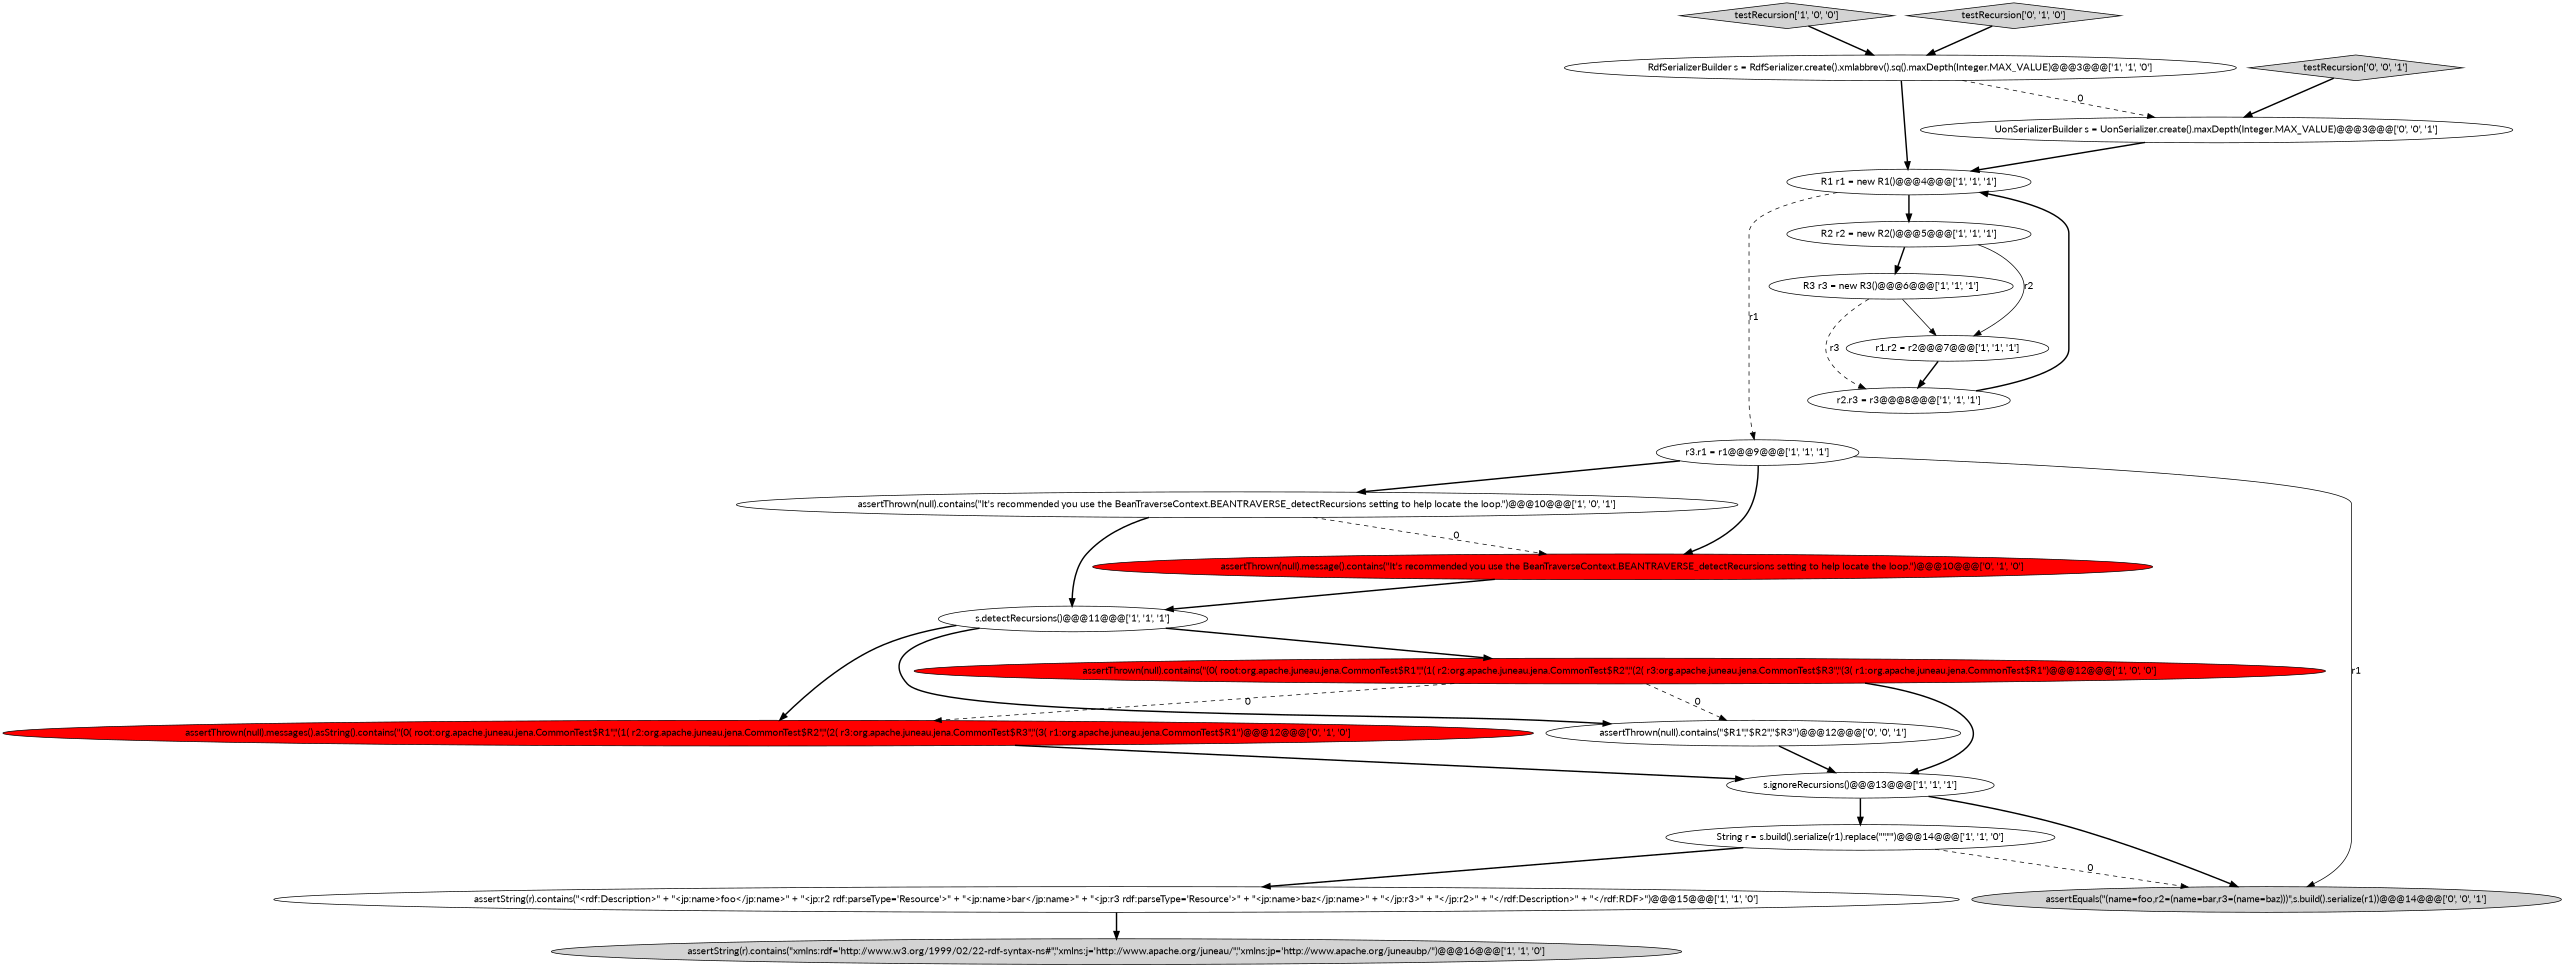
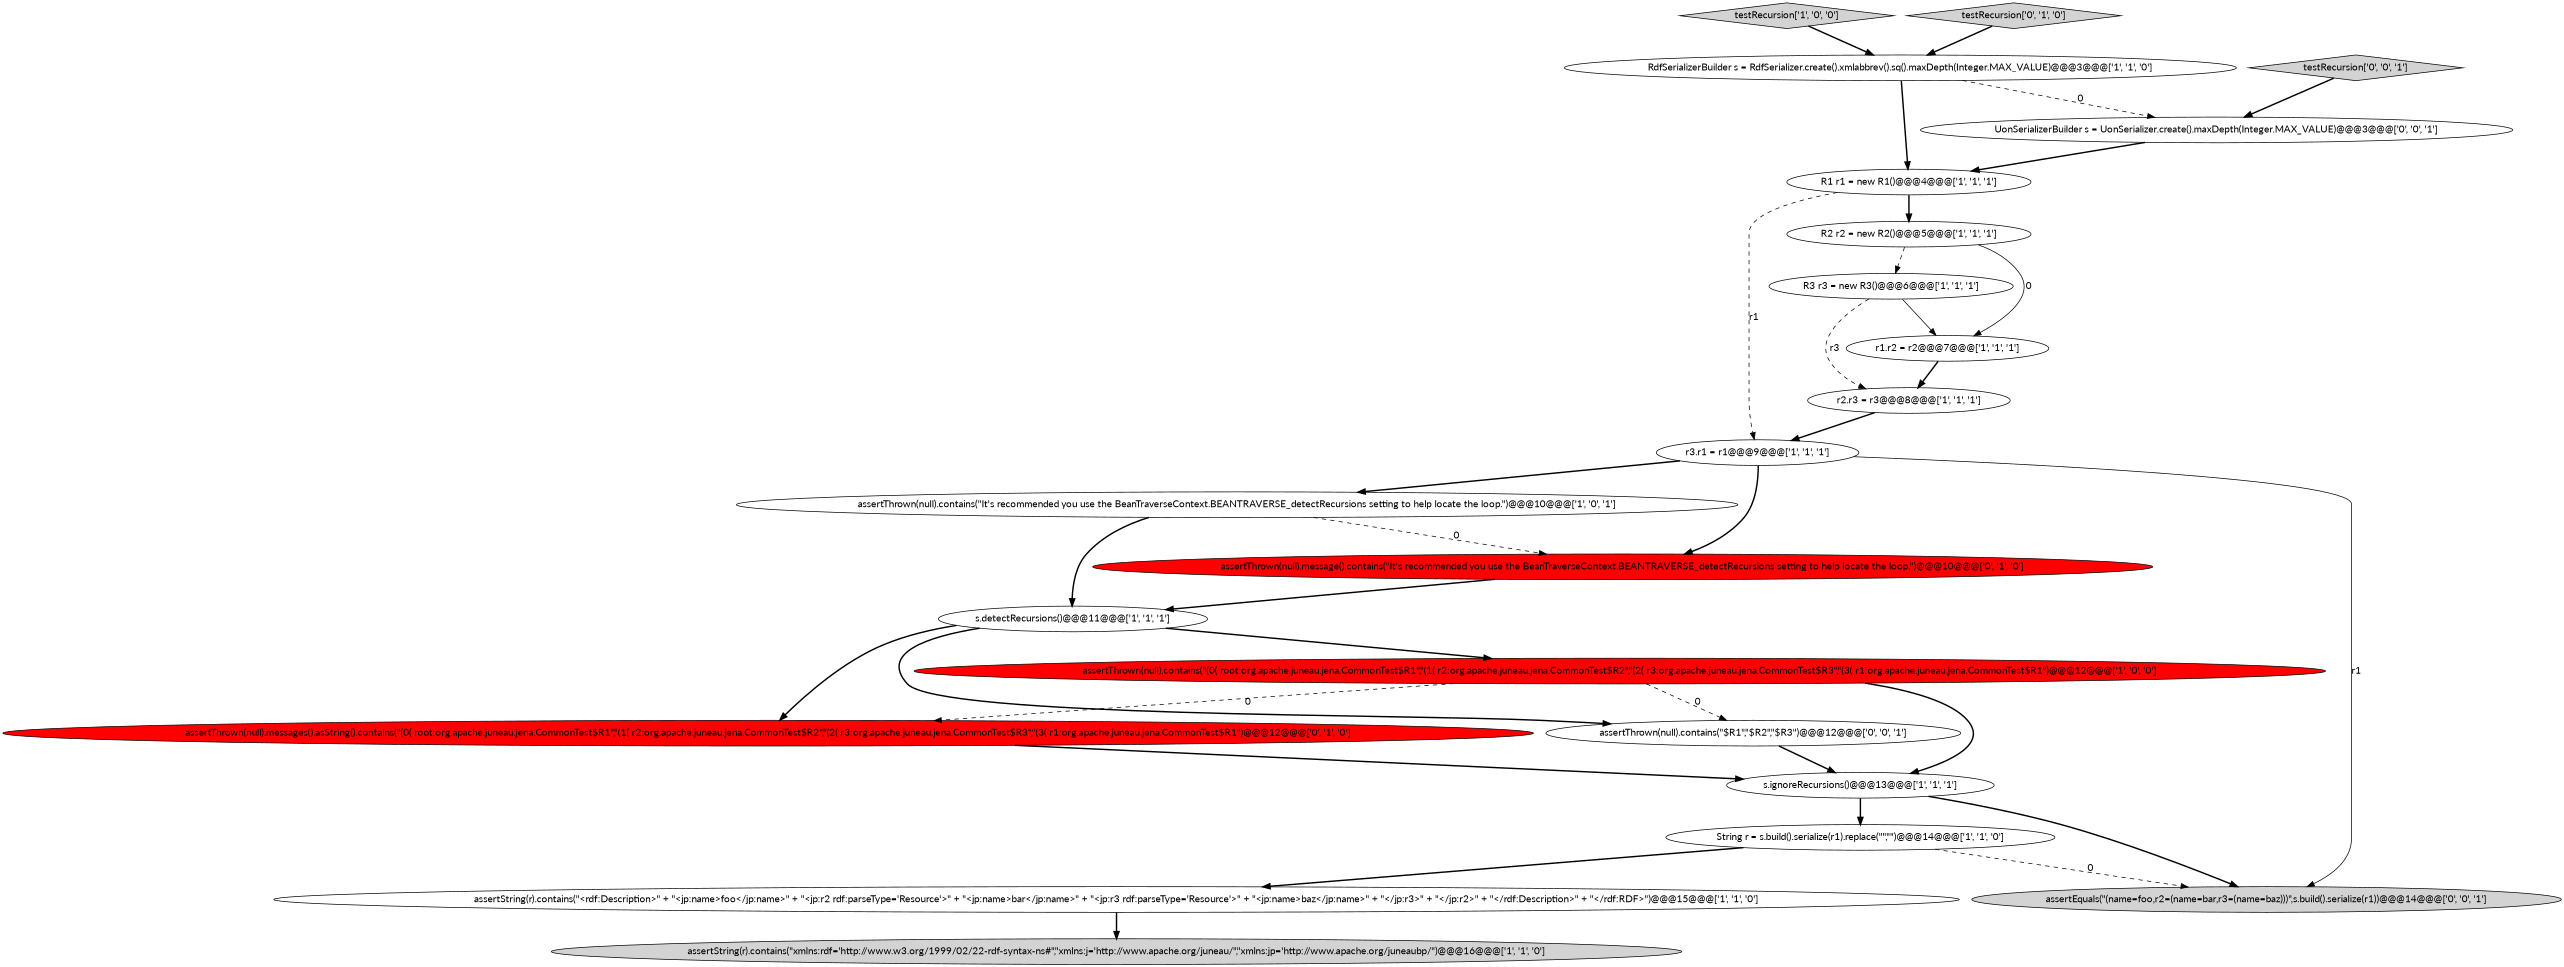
(1901, 257) -> (1901, 257)
(2029, 286) -> (2029, 286)
(2069, 297) -> (1837, 425)
